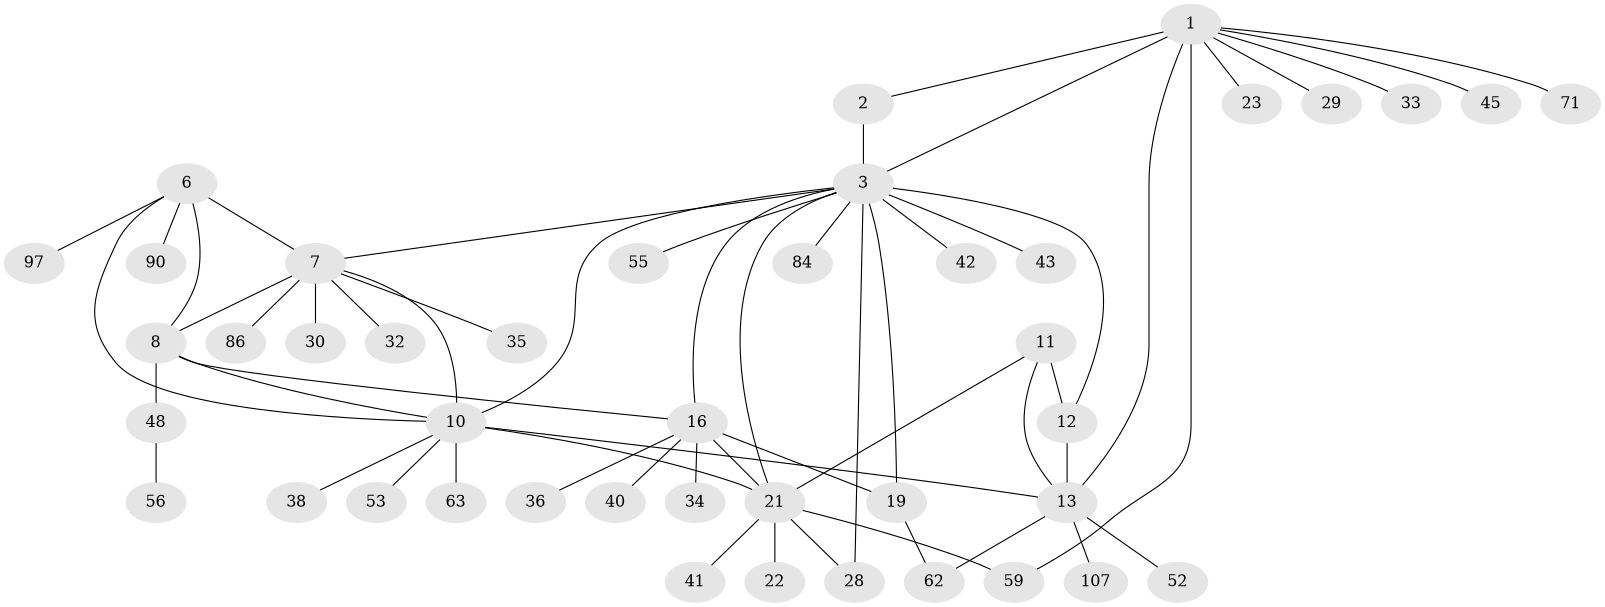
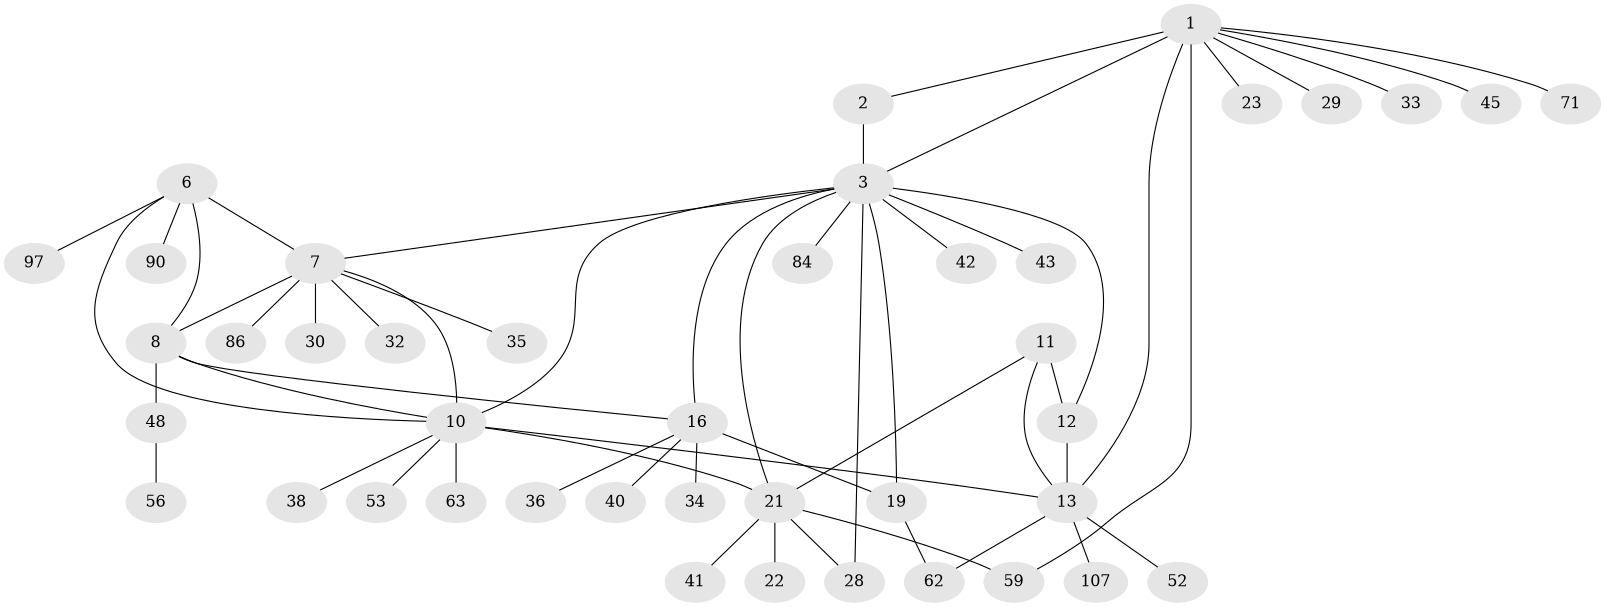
(639, 263) -> none
(738, 465) -> none
